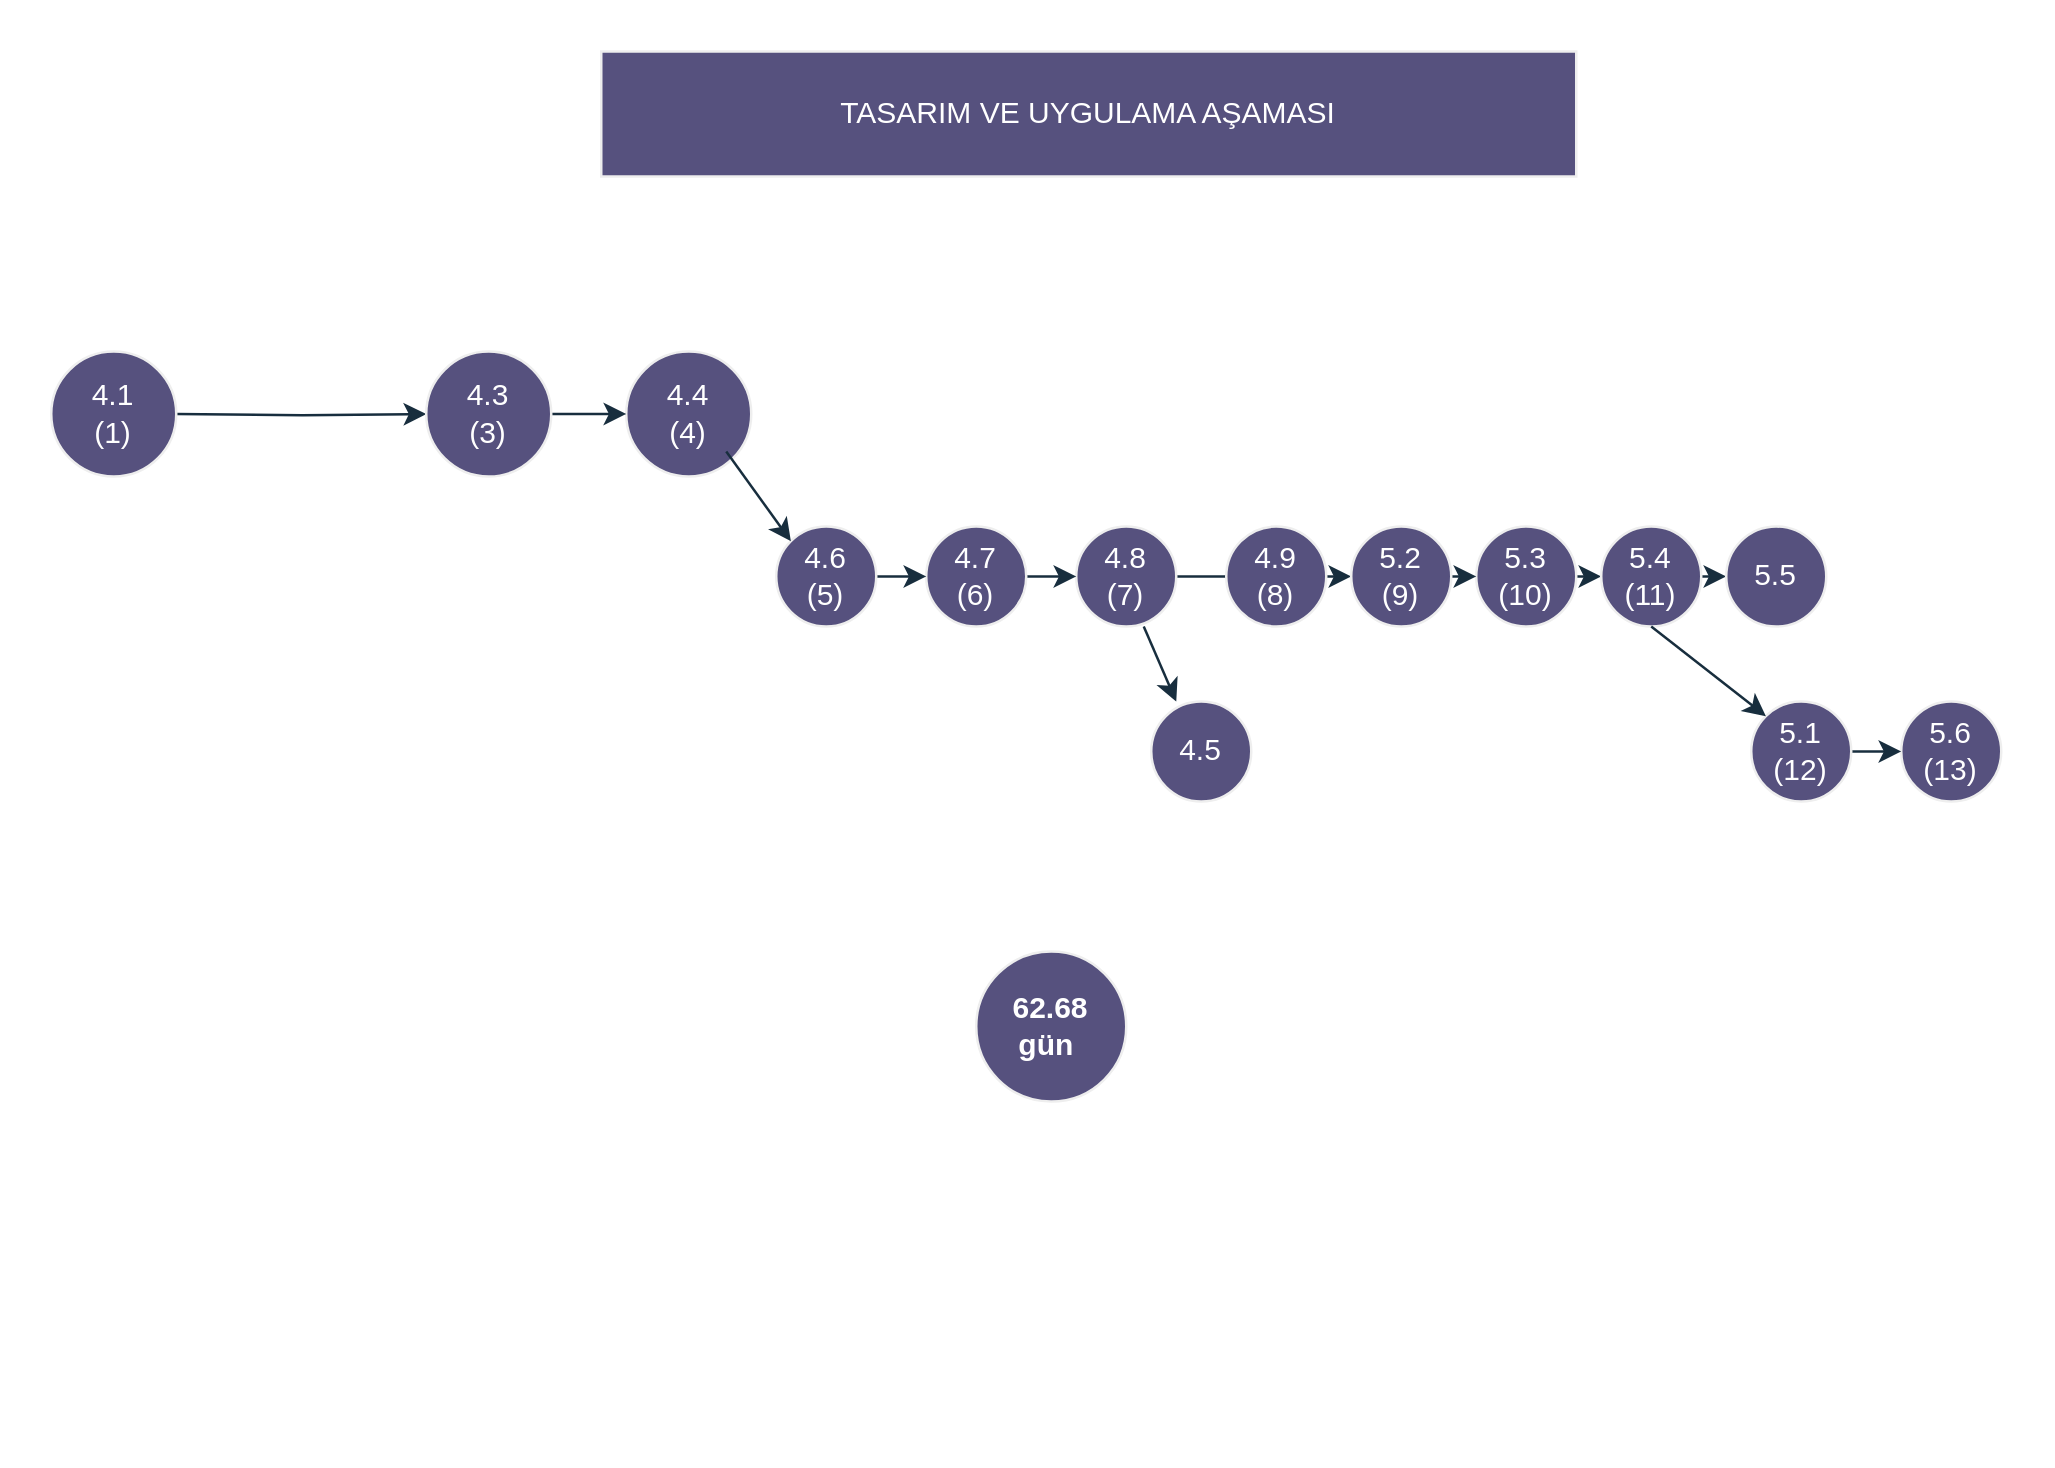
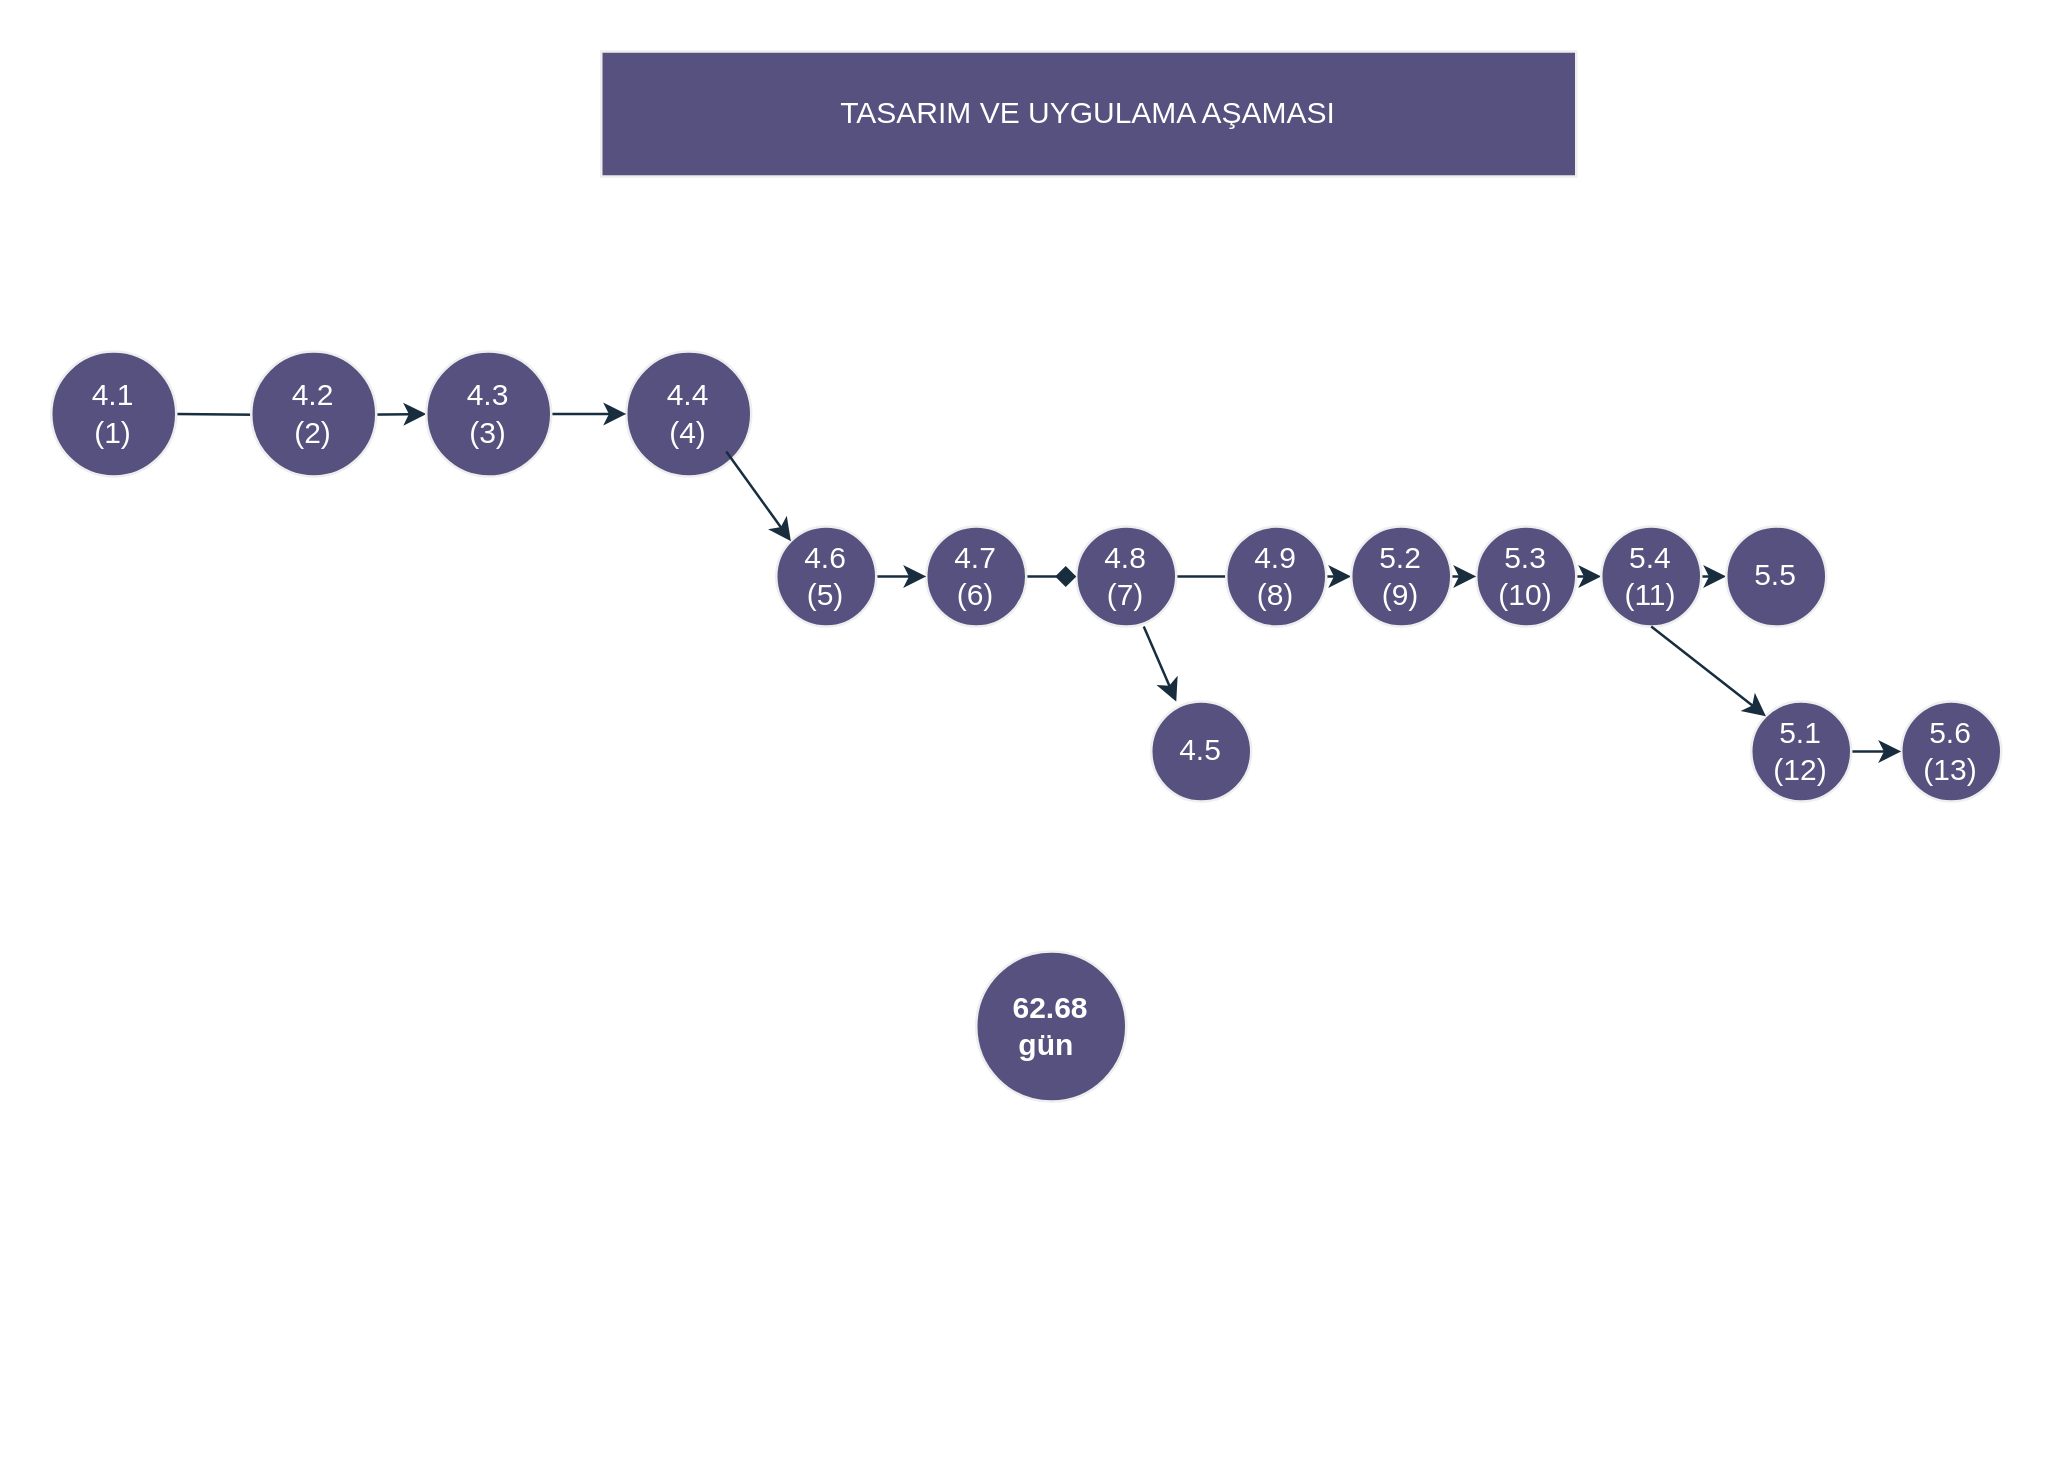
none -> (314, 414)
(1057, 576) -> (1056, 576)
